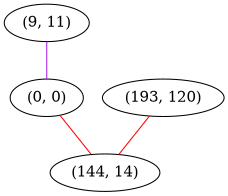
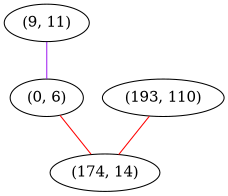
(47, 98) -> (47, 98)
(163, 98) -> (163, 98)
(105, 173) -> (105, 173)
